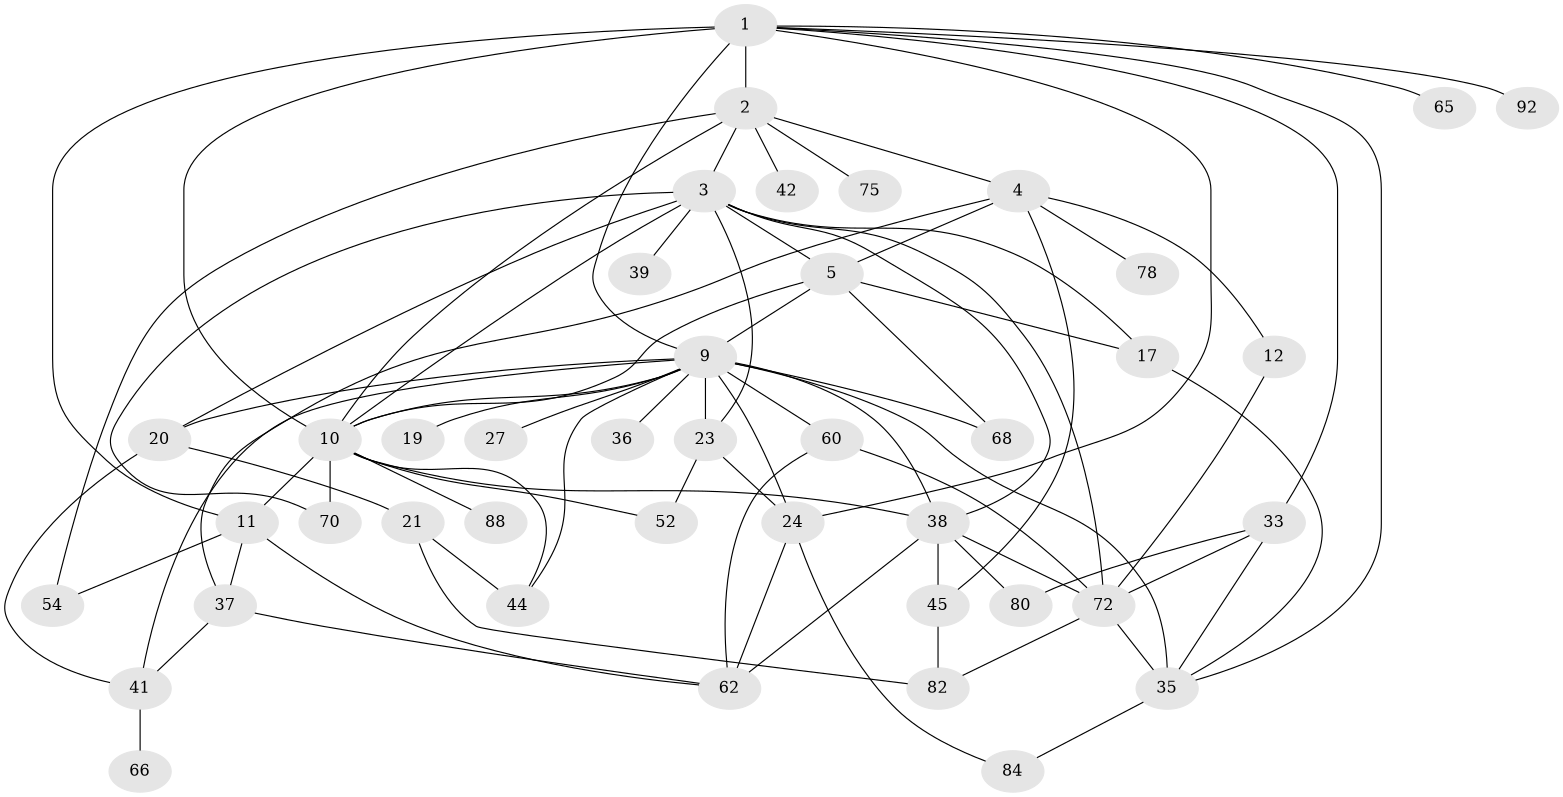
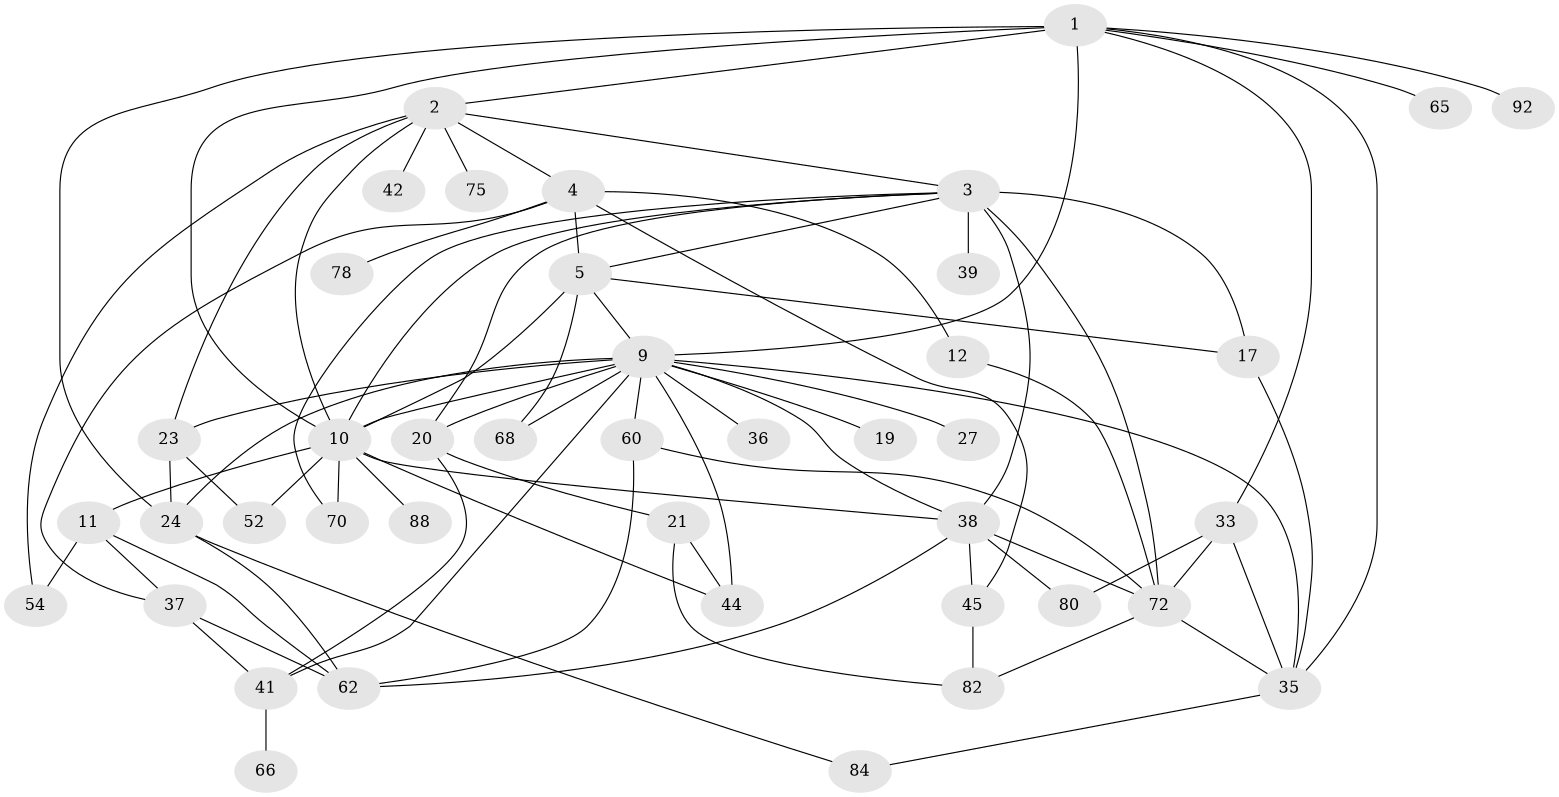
(160, 100) -> none
(751, 317) -> (258, 240)
